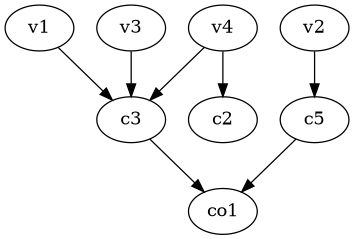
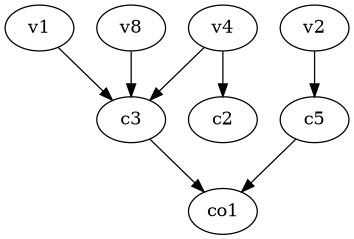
(131, 28) -> (131, 28)
